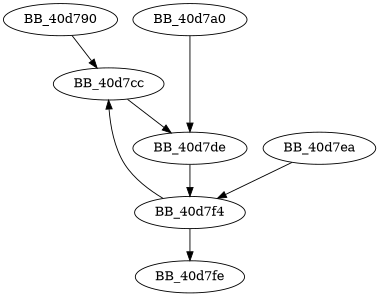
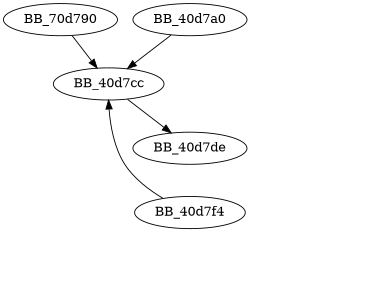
(60, 20) -> (60, 20)
(190, 79) -> (153, 49)
(319, 148) -> none
(190, 176) -> none
(190, 277) -> none
